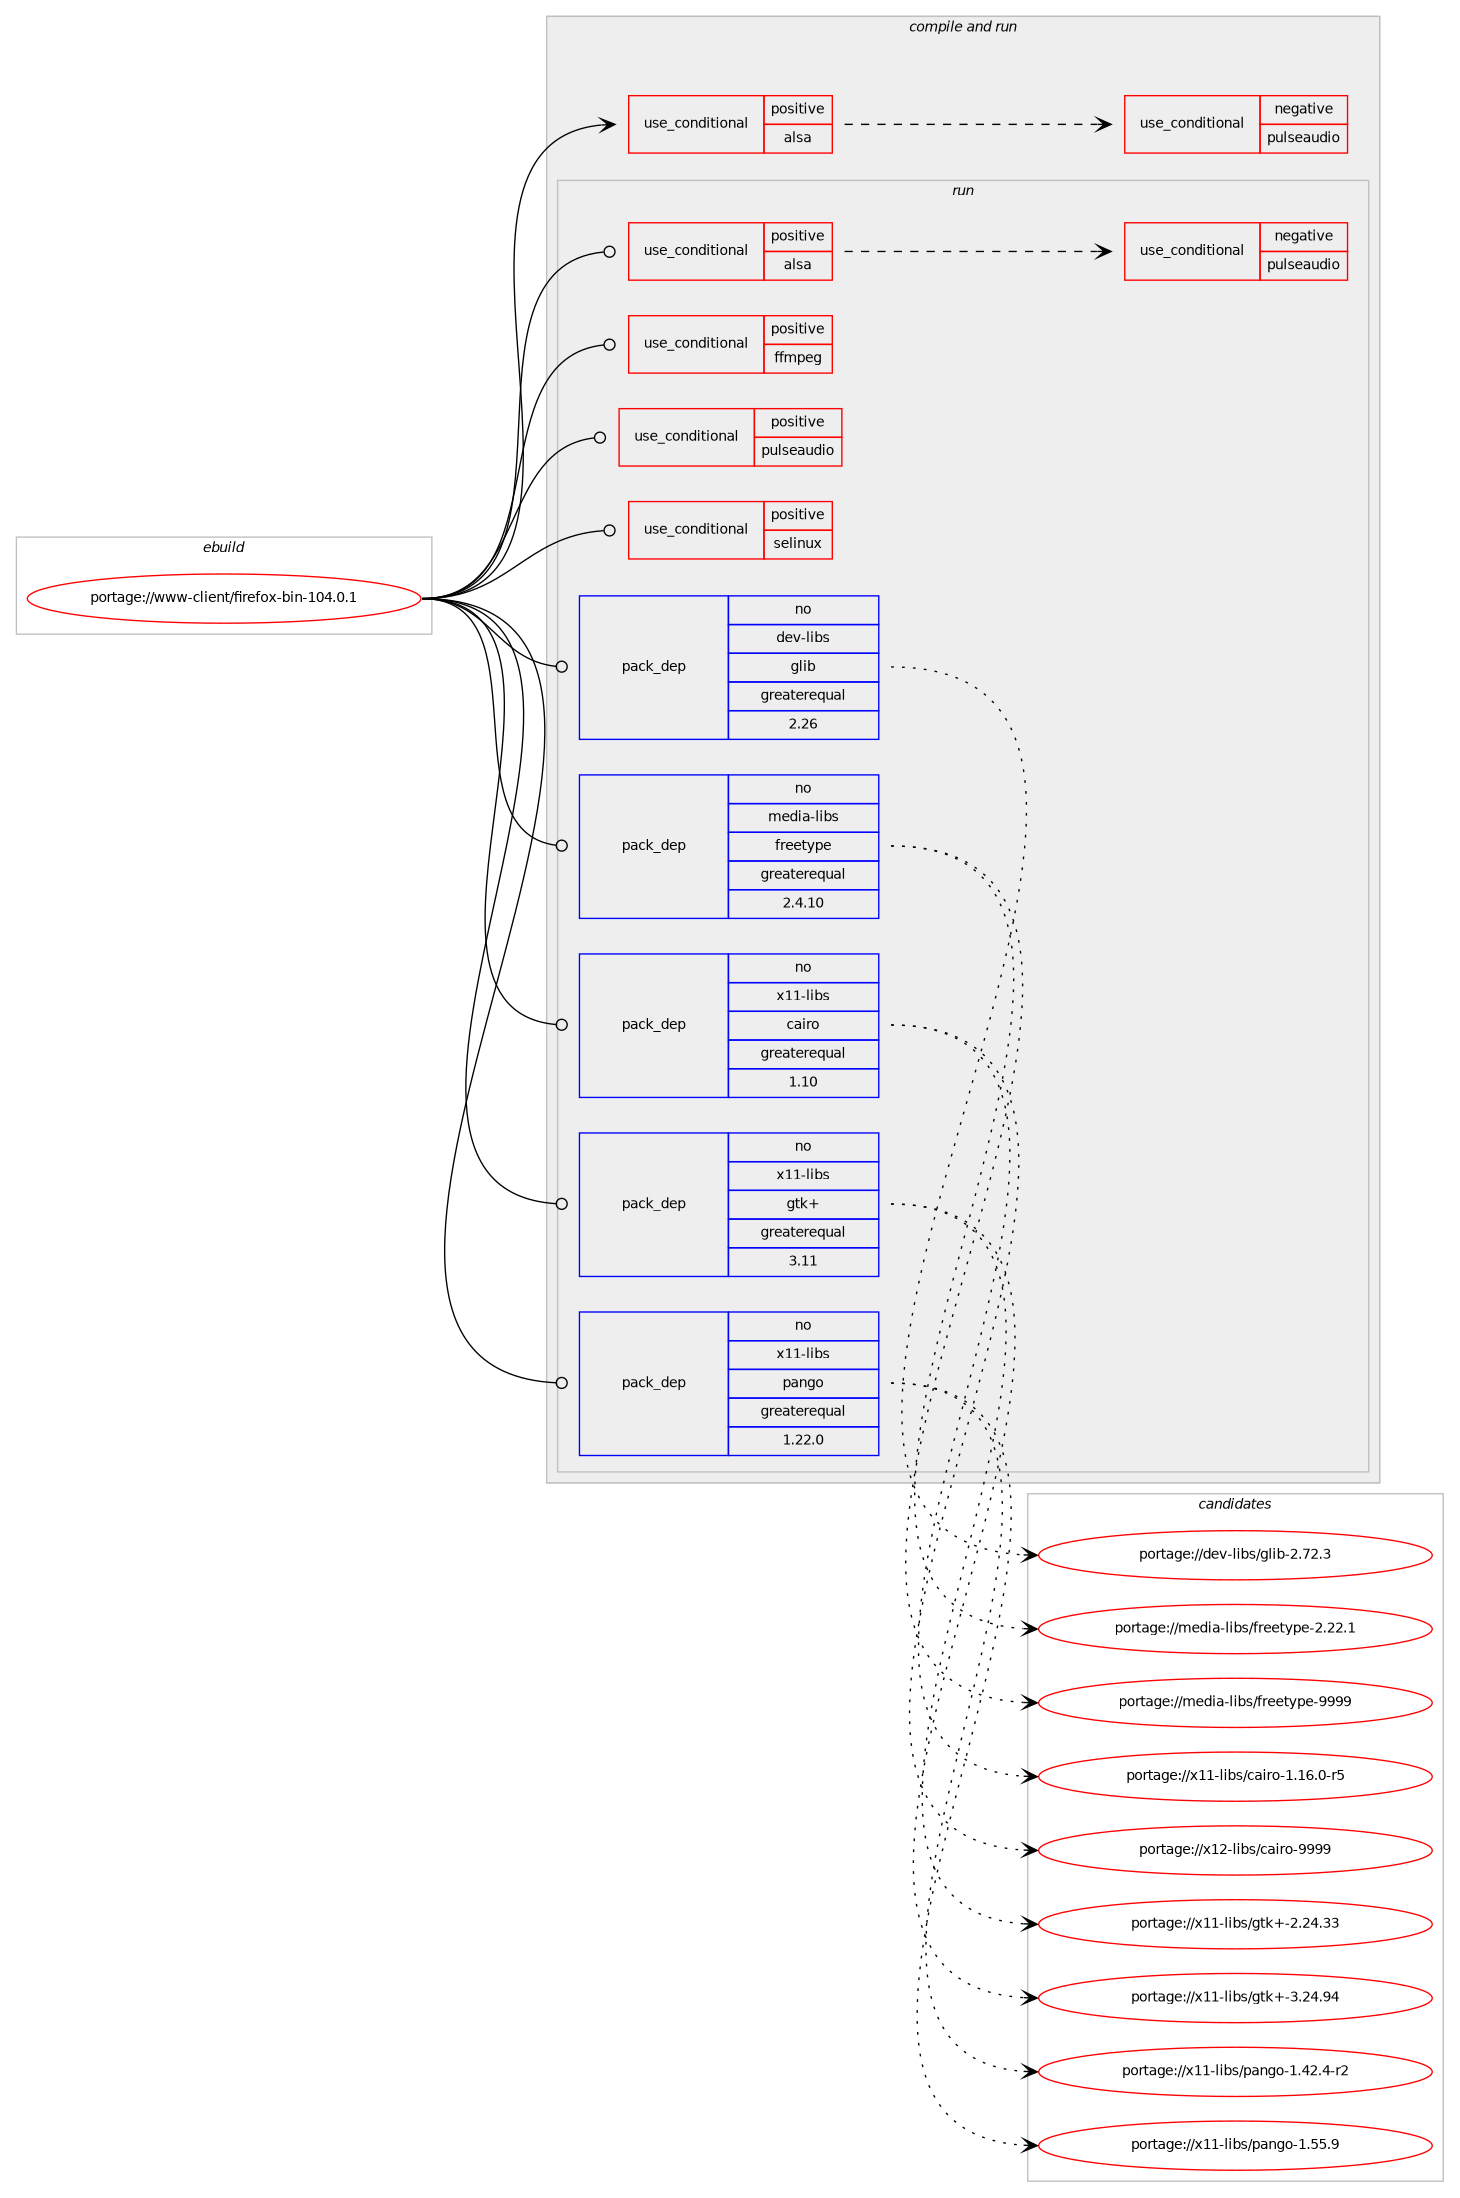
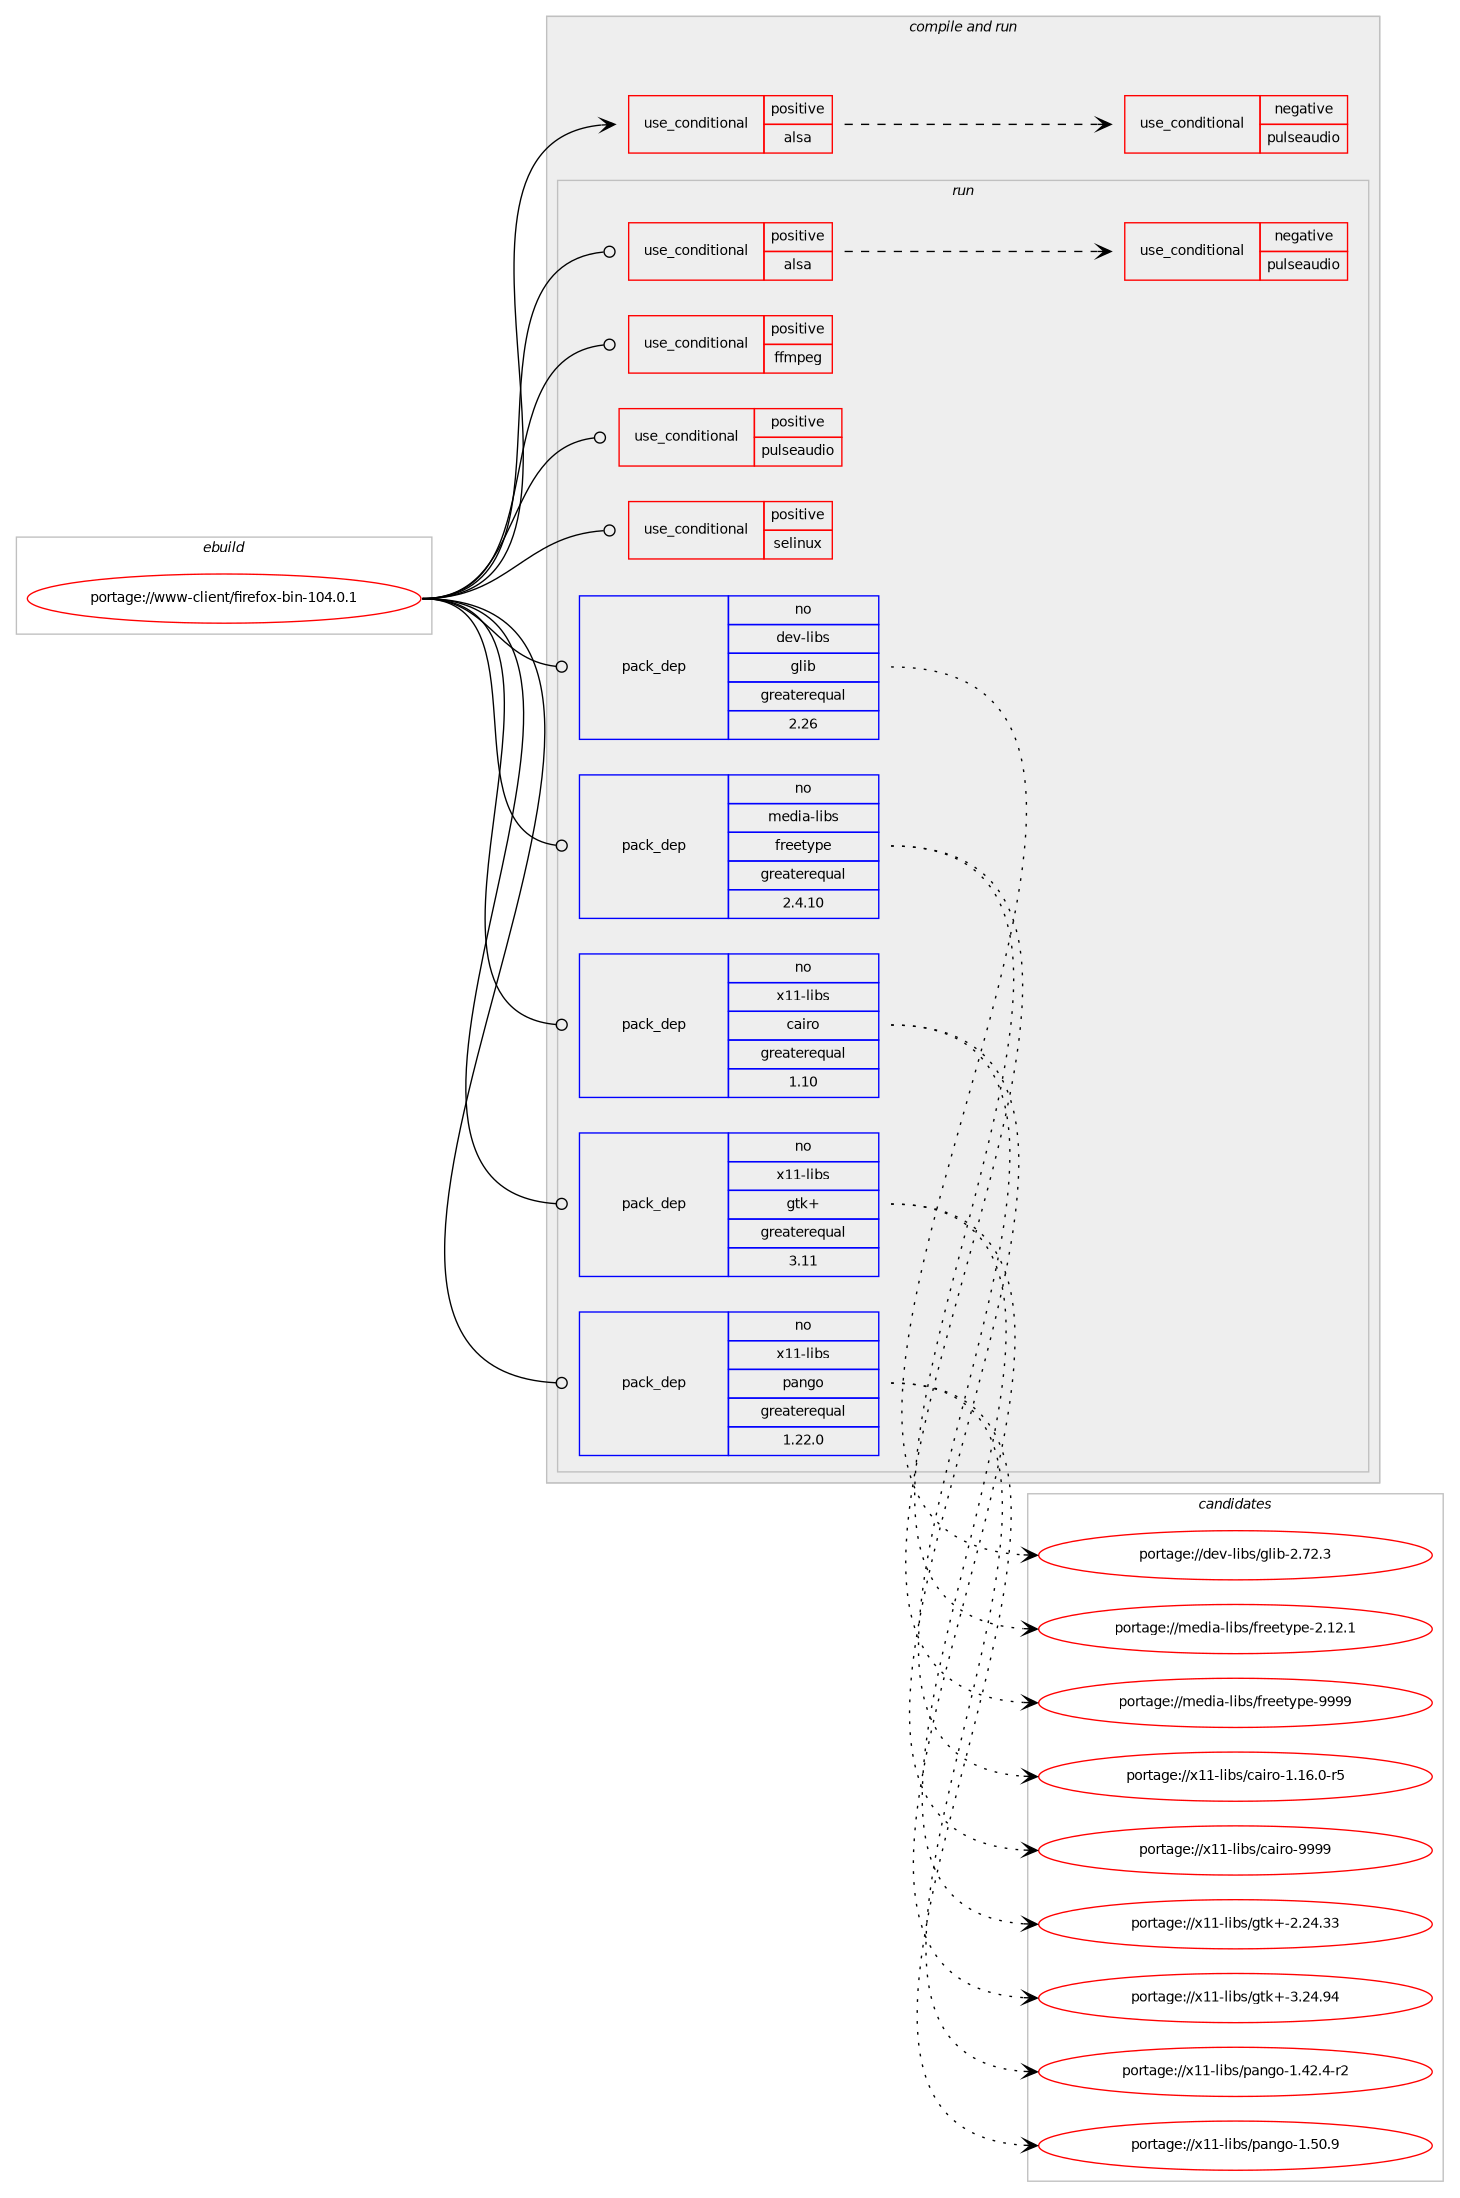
(1235, 1629) -> (1235, 1629)
(1235, 1850) -> (1235, 1850)
(1235, 2146) -> (1235, 2146)
